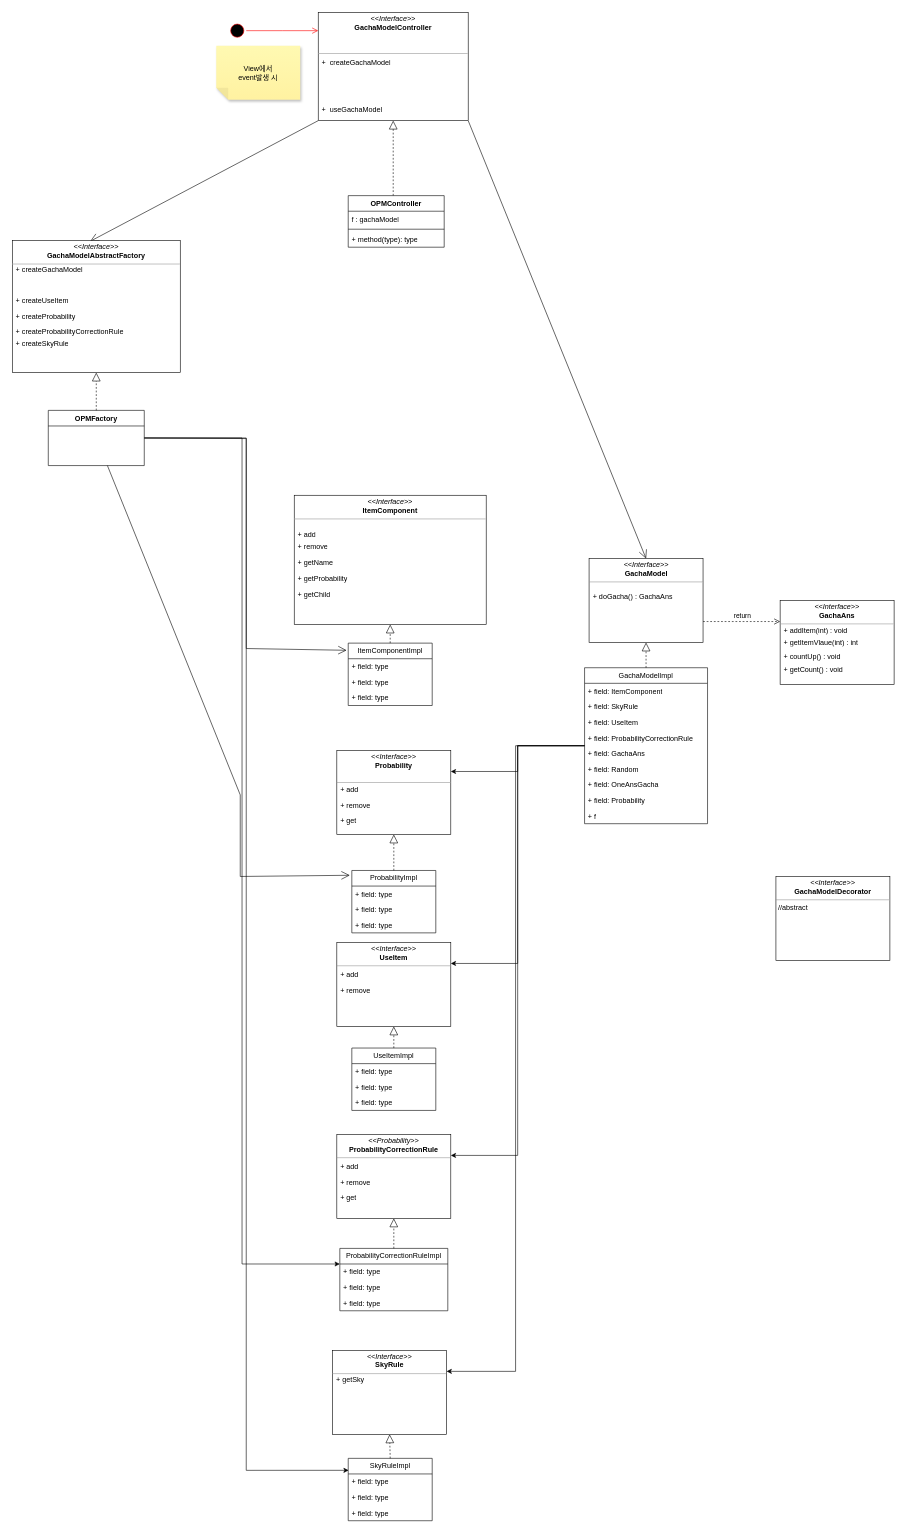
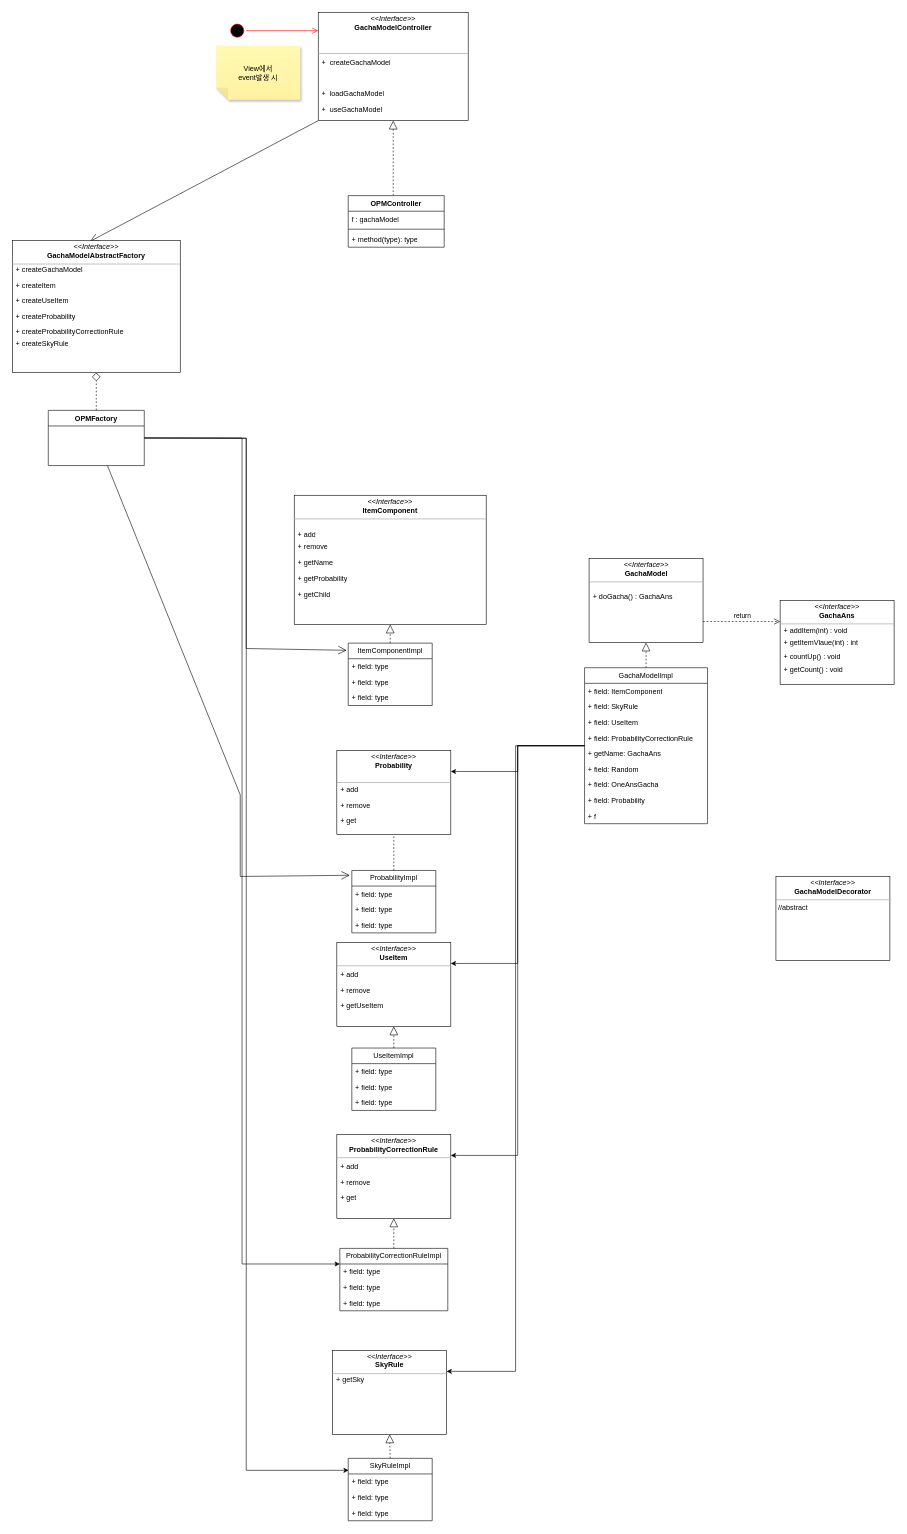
none -> (393, 93)
none -> (96, 285)
(557, 338) -> none
(96, 382) -> (96, 382)
(618, 754) -> (624, 754)
(394, 844) -> (394, 839)
none -> (367, 1005)
(383, 1143) -> (383, 1143)
